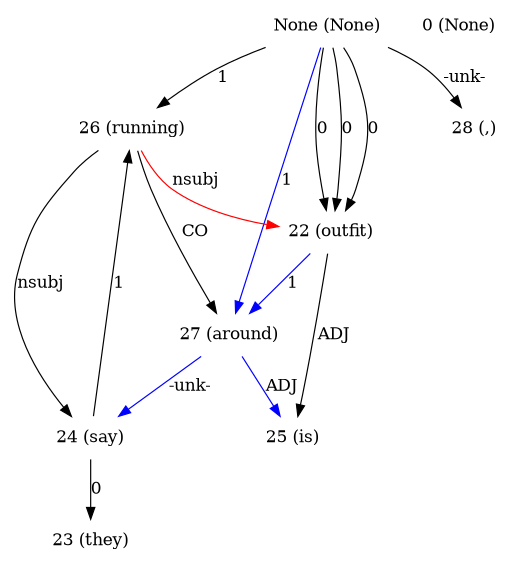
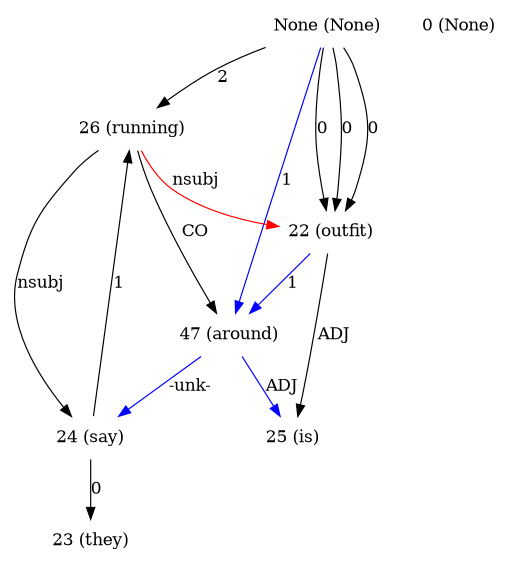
(223, 78) -> (223, 78)
(474, 129) -> none
(229, 335) -> (229, 335)
